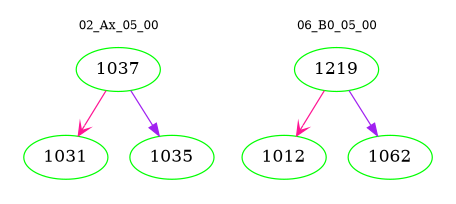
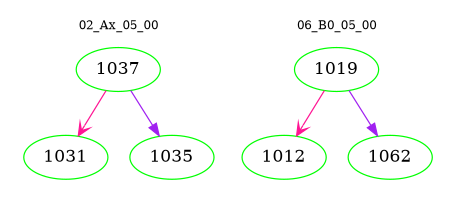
(337, 70) -> (337, 70)
